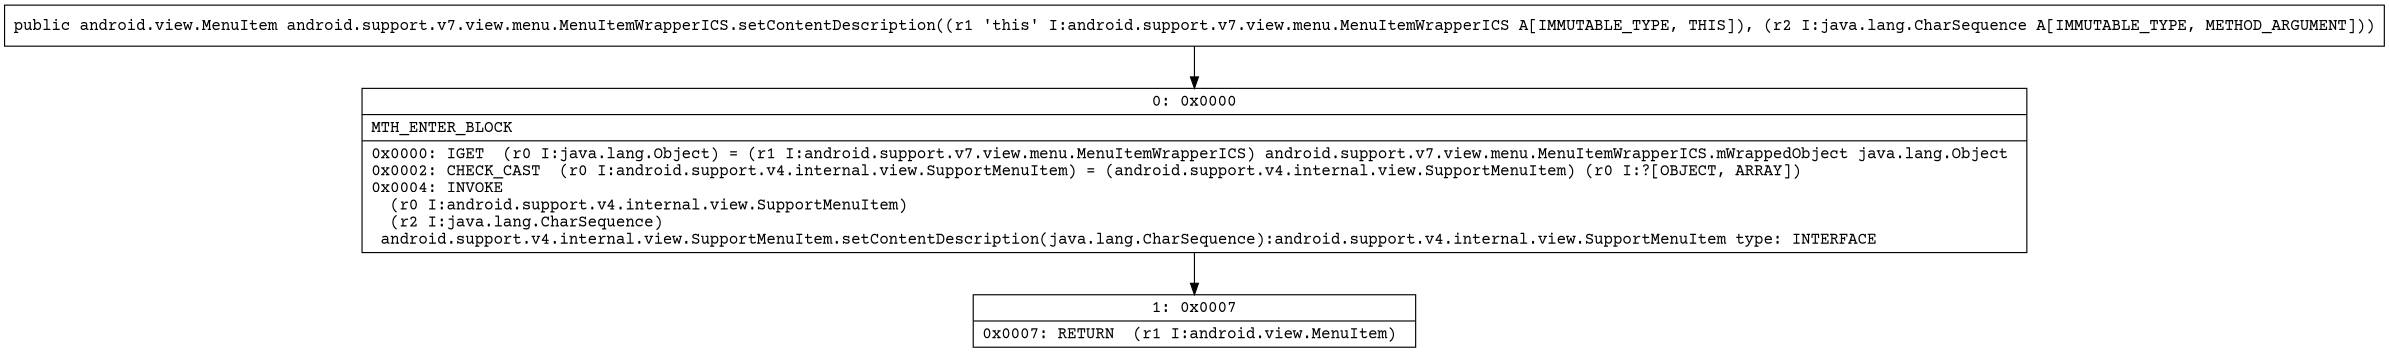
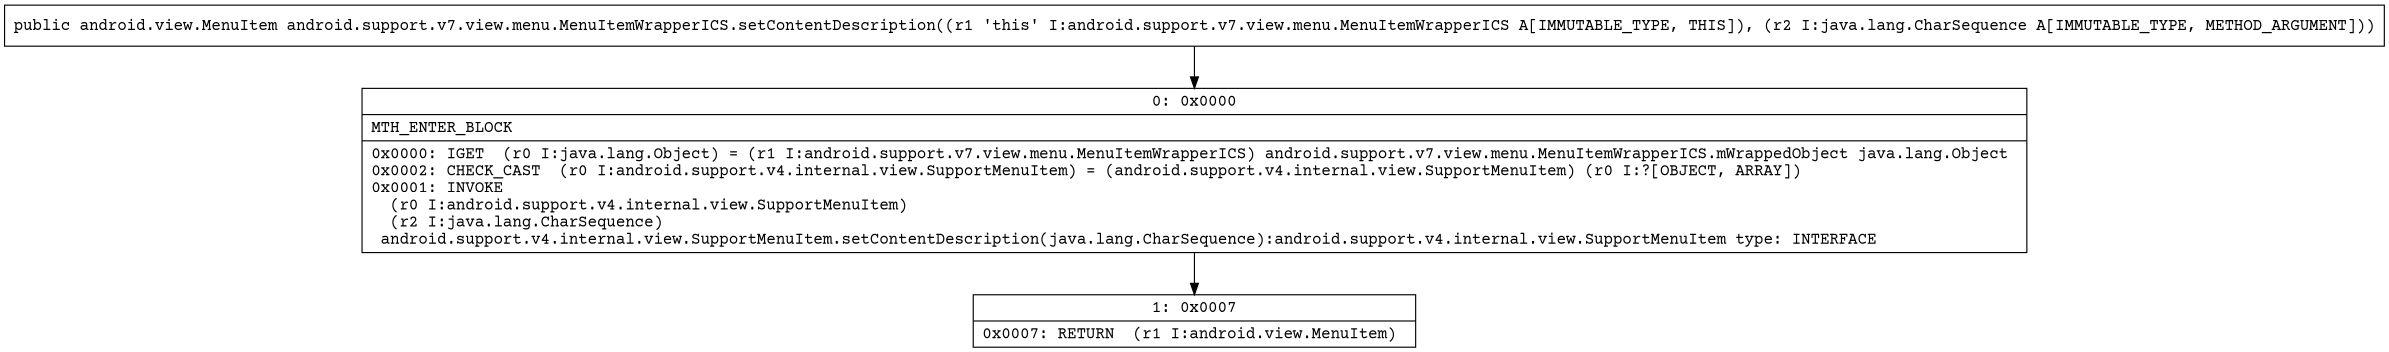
(447, 188) -> (447, 188)
